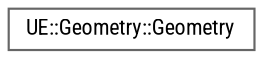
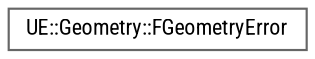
(132, 29) -> (158, 29)
